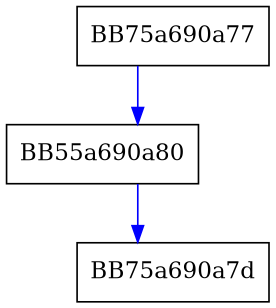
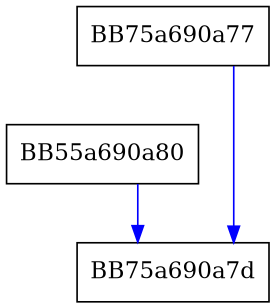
(138, 87) -> (234, 146)
